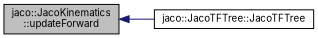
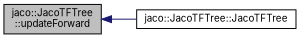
(61, 19) -> (53, 19)
